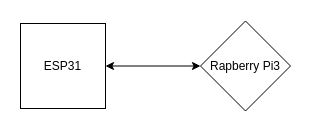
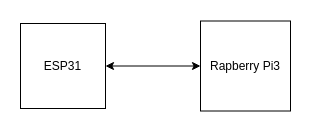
(246, 66) -> (246, 66)
